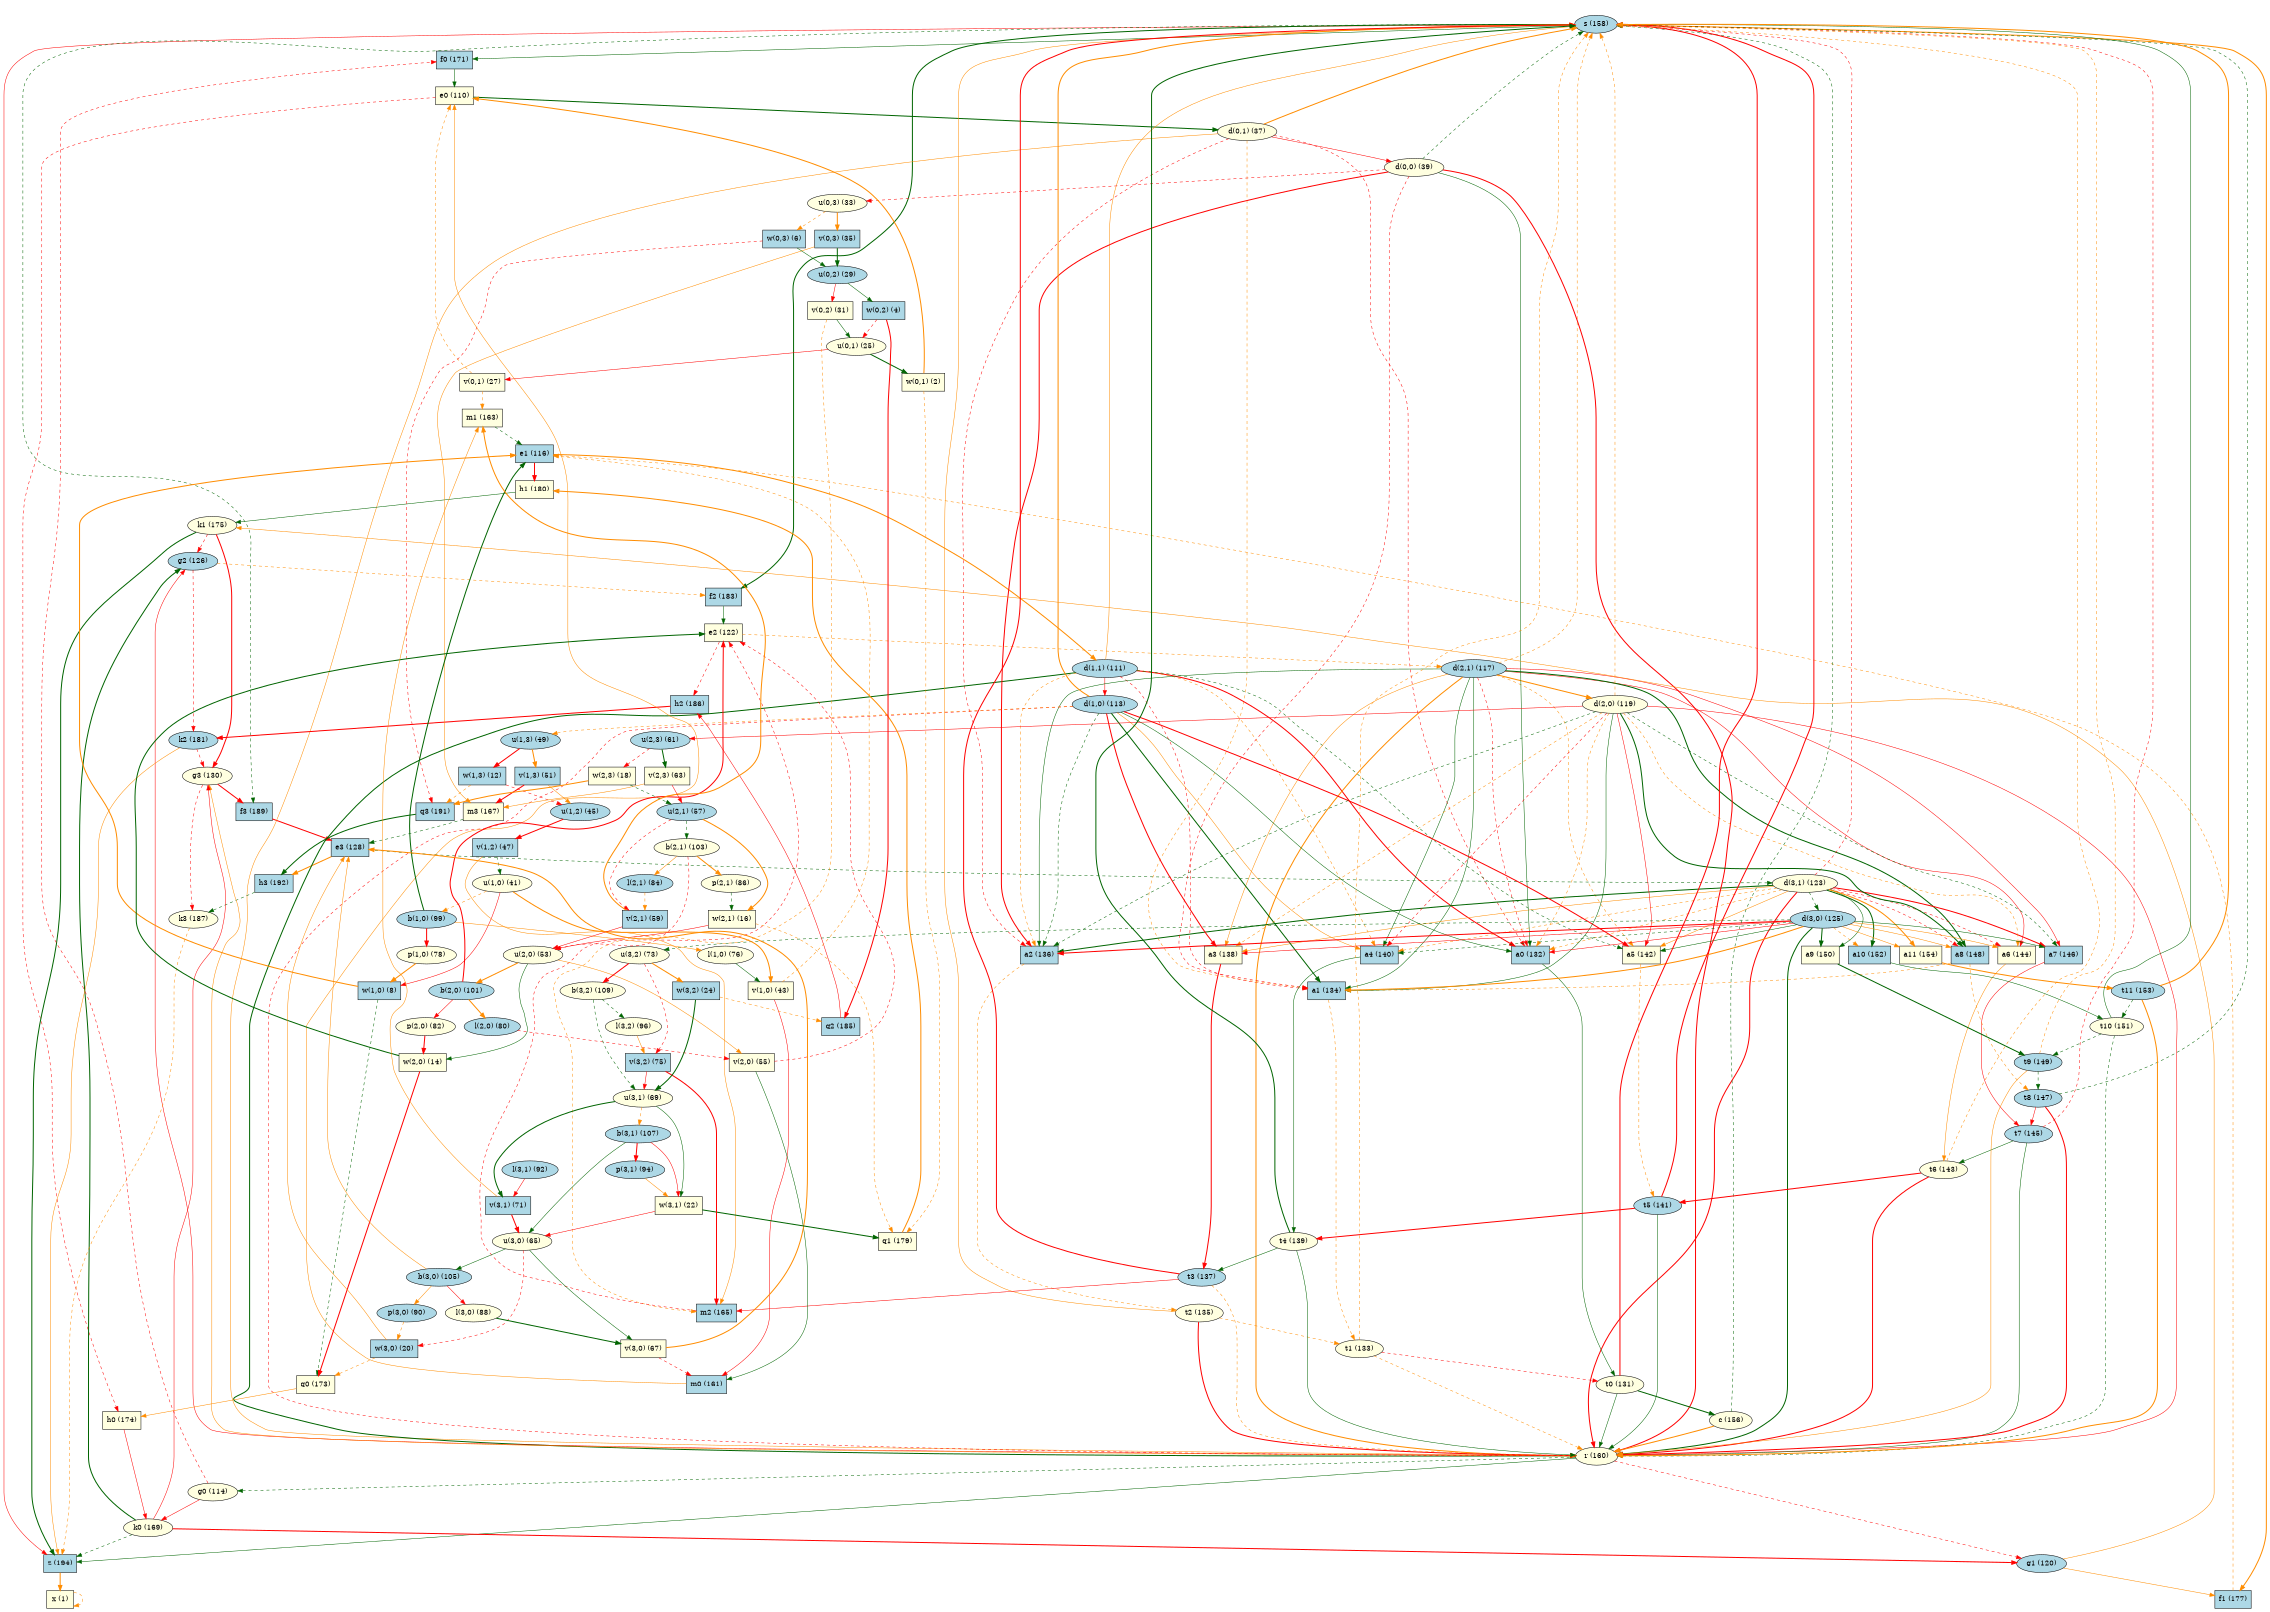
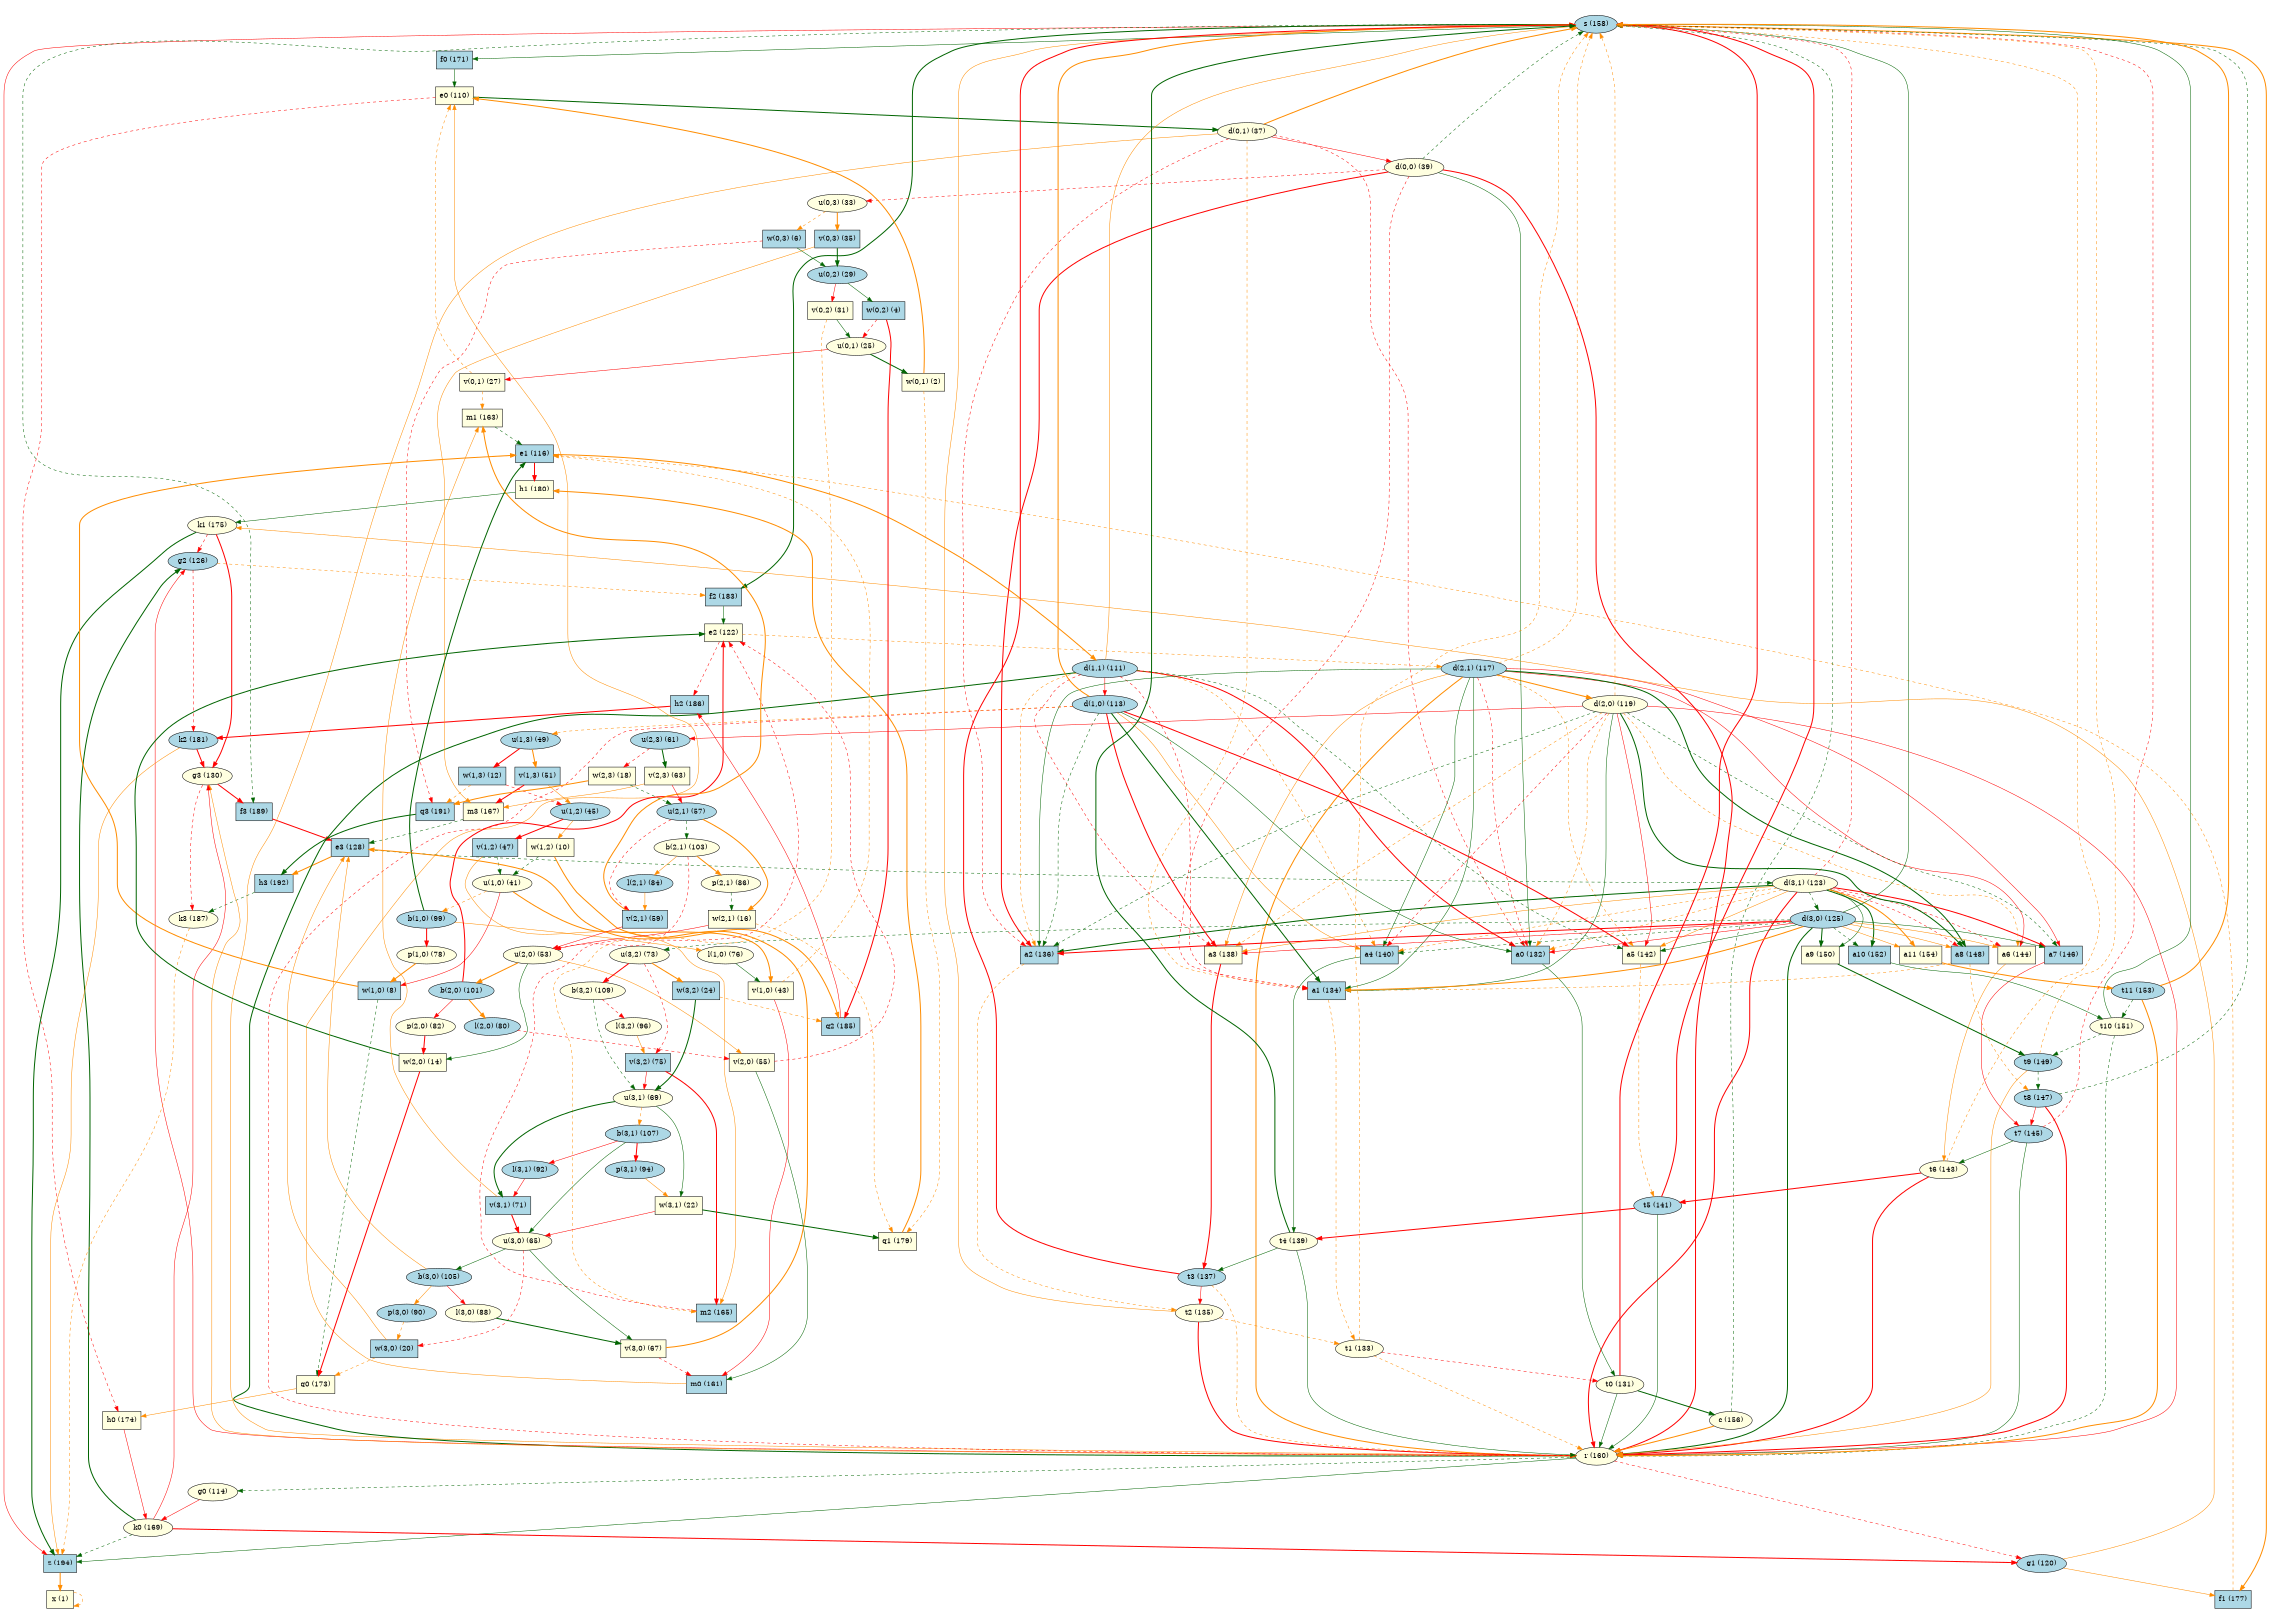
none -> (1908, 365)
(45, 630) -> none
(199, 756) -> (199, 756)
none -> (1086, 816)
none -> (550, 848)
(645, 899) -> (645, 899)
(1844, 935) -> (1844, 935)
(611, 1007) -> (611, 1007)
(671, 1163) -> (586, 1151)
(960, 1295) -> (1201, 1293)
